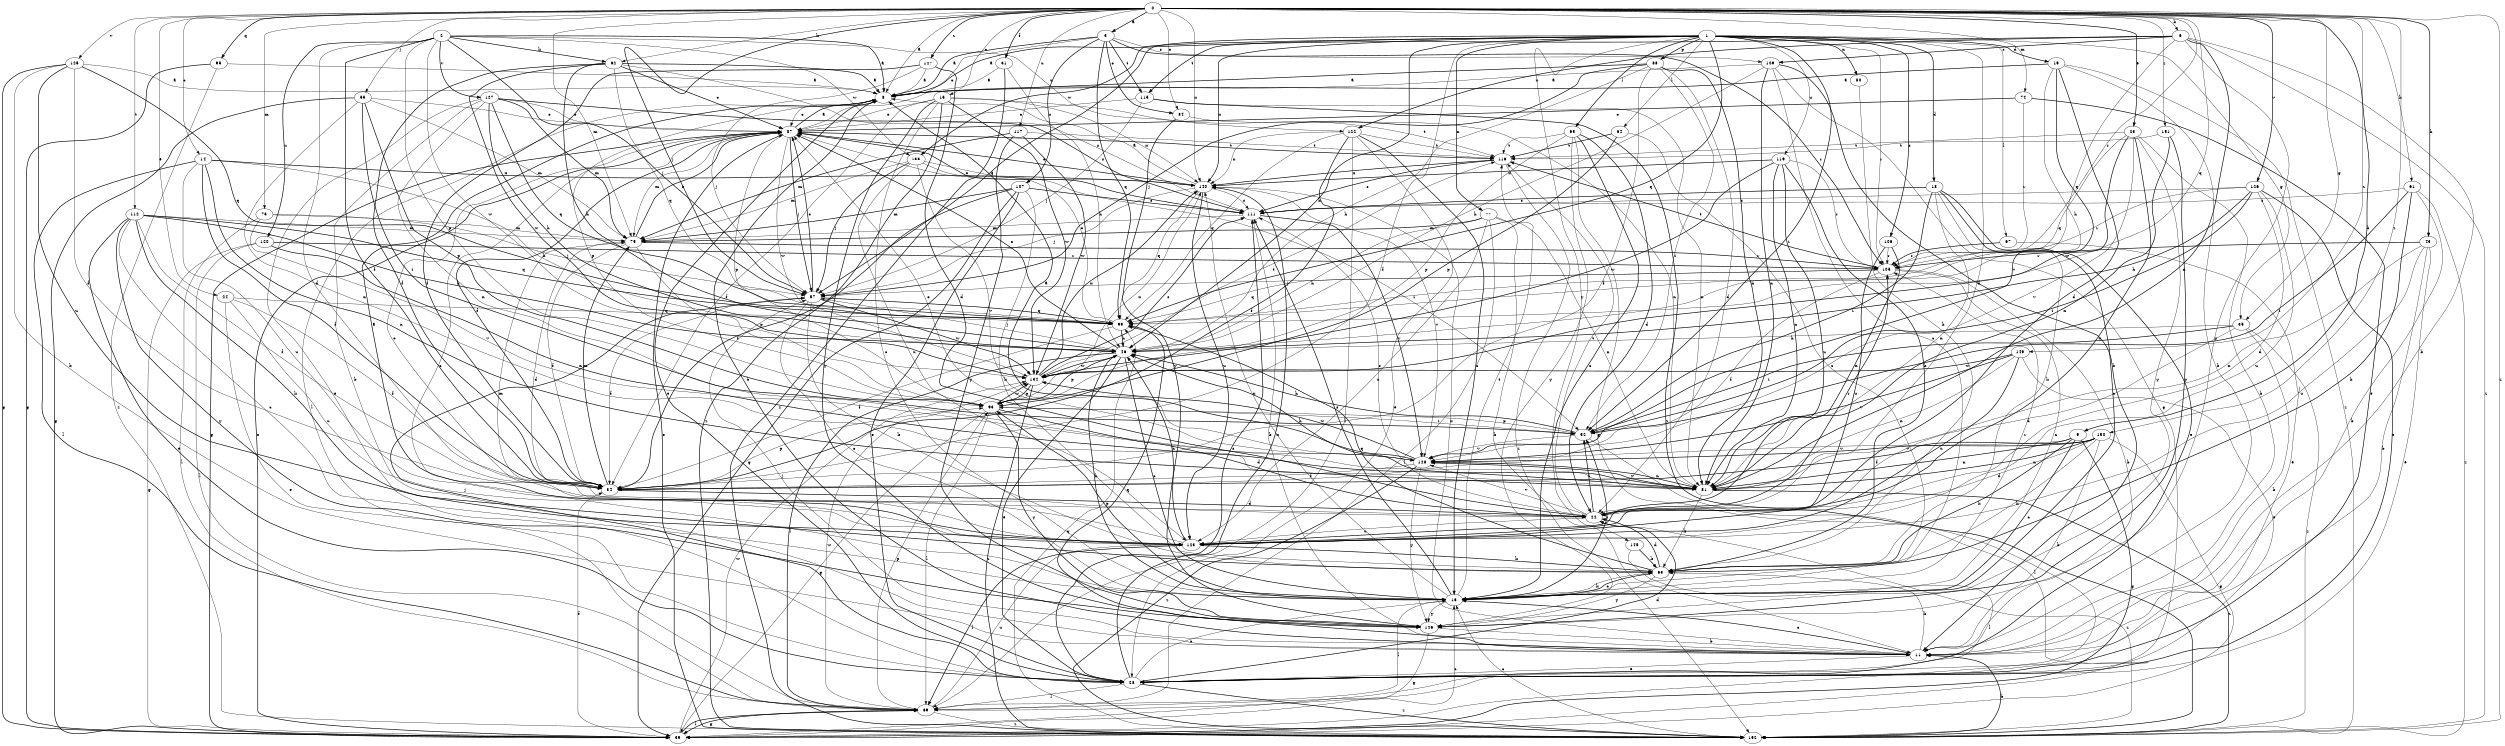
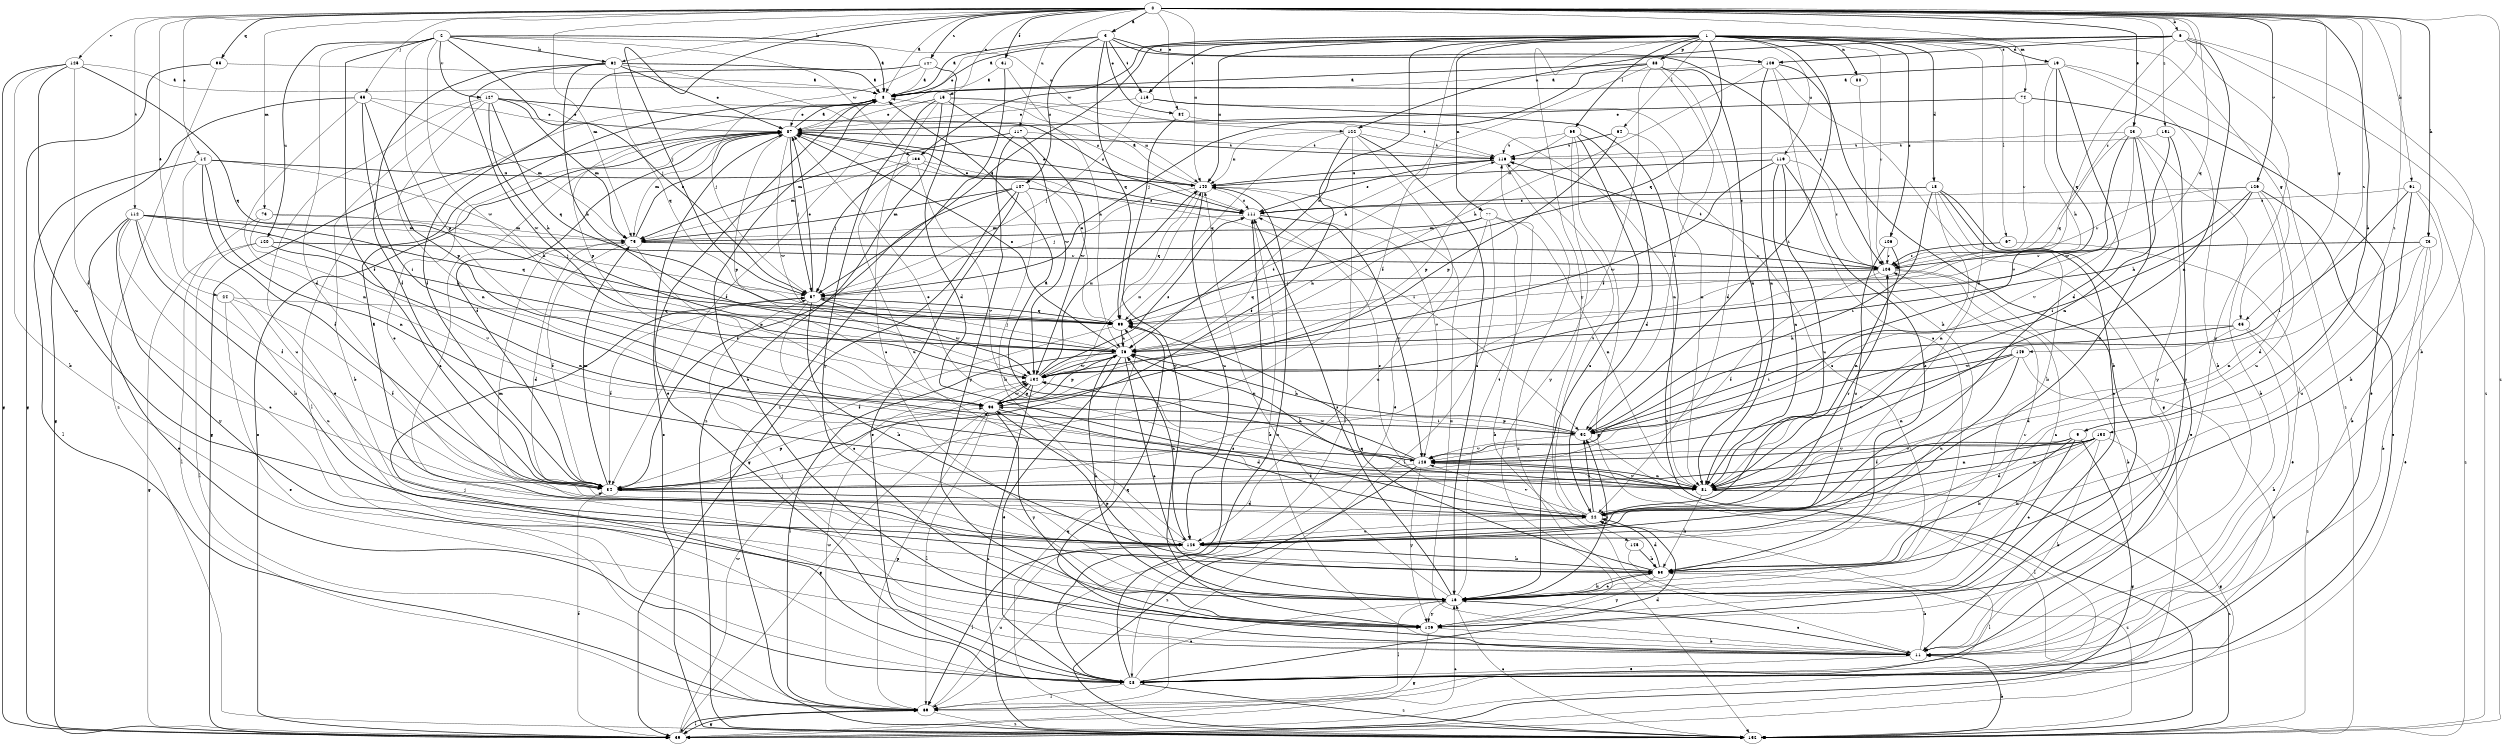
(1435, 57) -> (1435, 57)
(1125, 538) -> (1125, 538)
